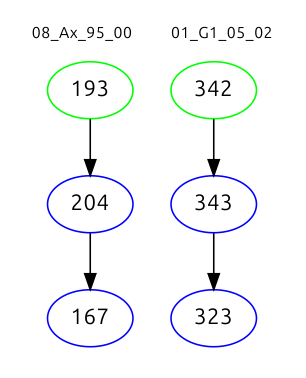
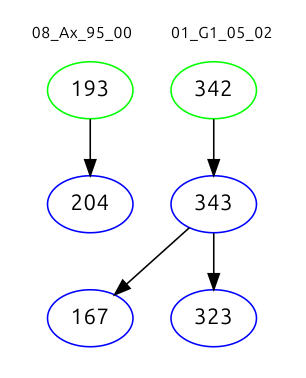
(90, 253) -> (169, 246)
